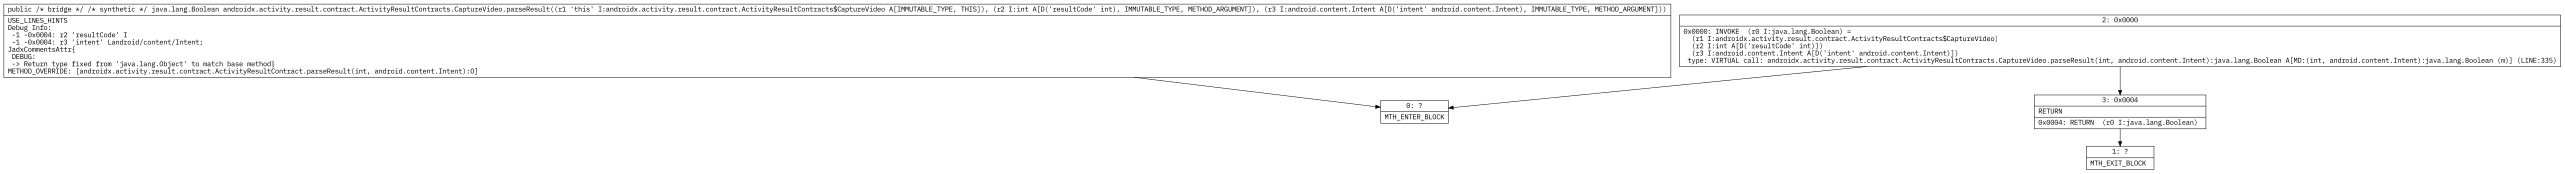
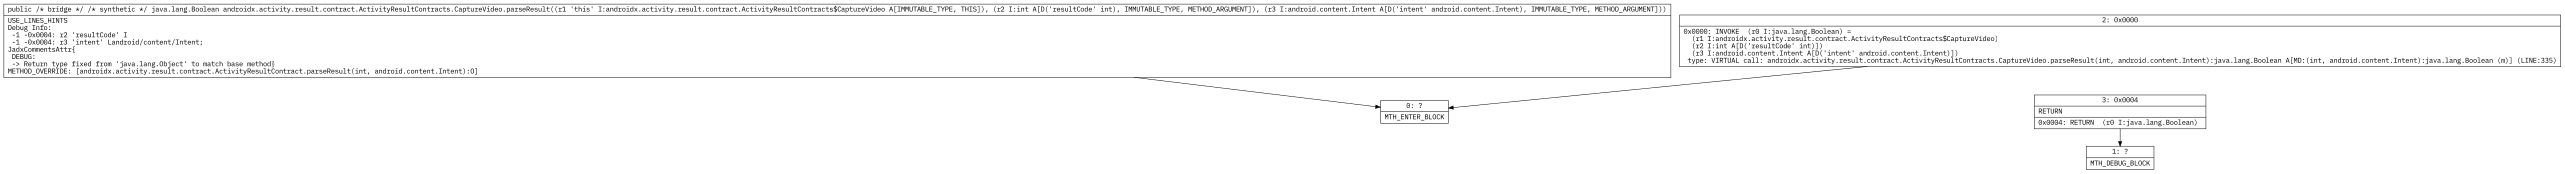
(2120, 78) -> none
(2118, 163) -> (2120, 163)
